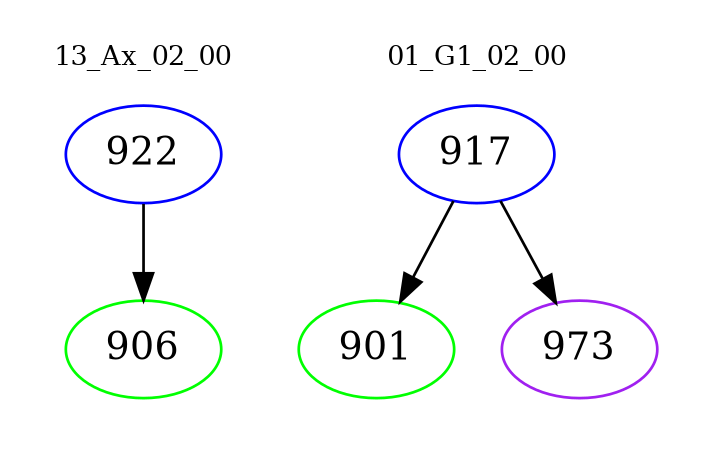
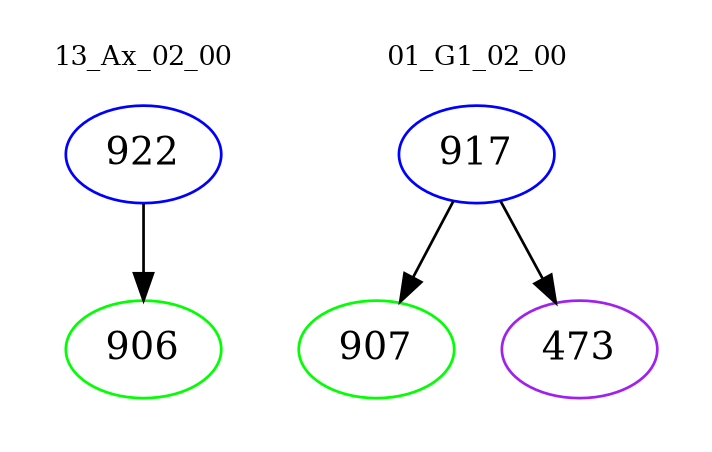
(376, 349) -> (376, 349)
(580, 349) -> (580, 349)
